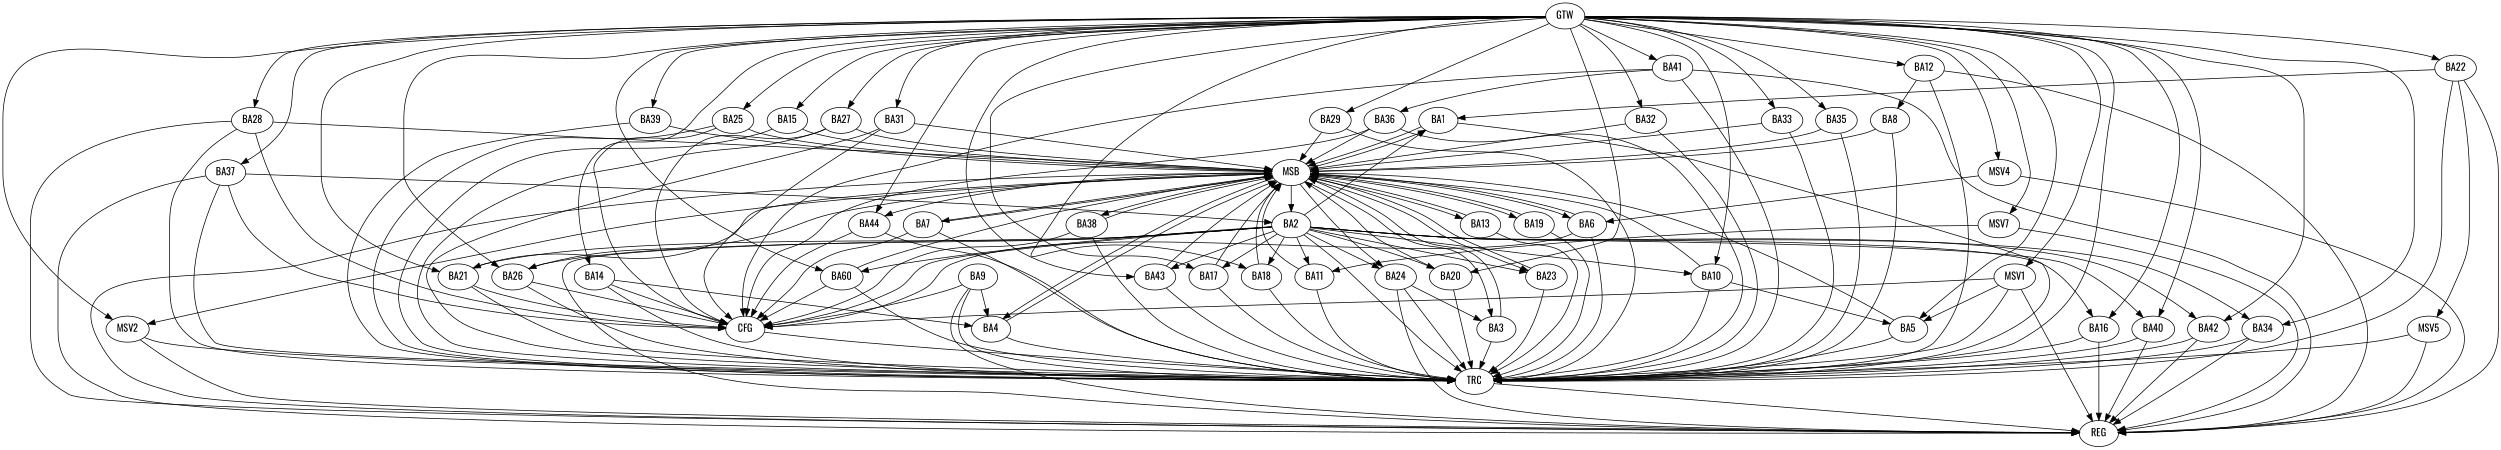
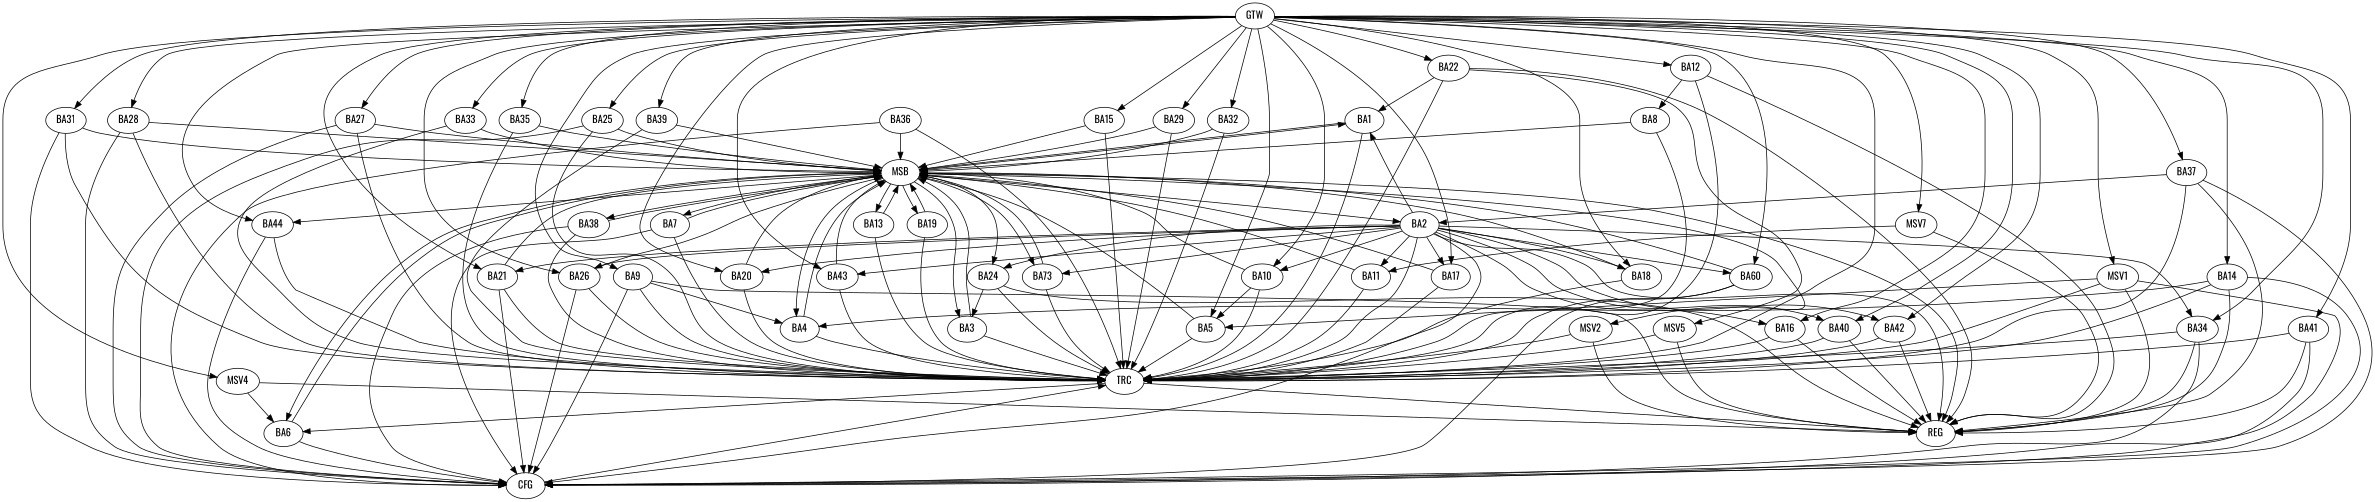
(271, 54) -> (676, 46)
(1529, 83) -> none
(1546, 277) -> (1043, 277)
(1589, 334) -> (708, 407)
(854, 421) -> (2199, 385)
none -> (1745, 463)
